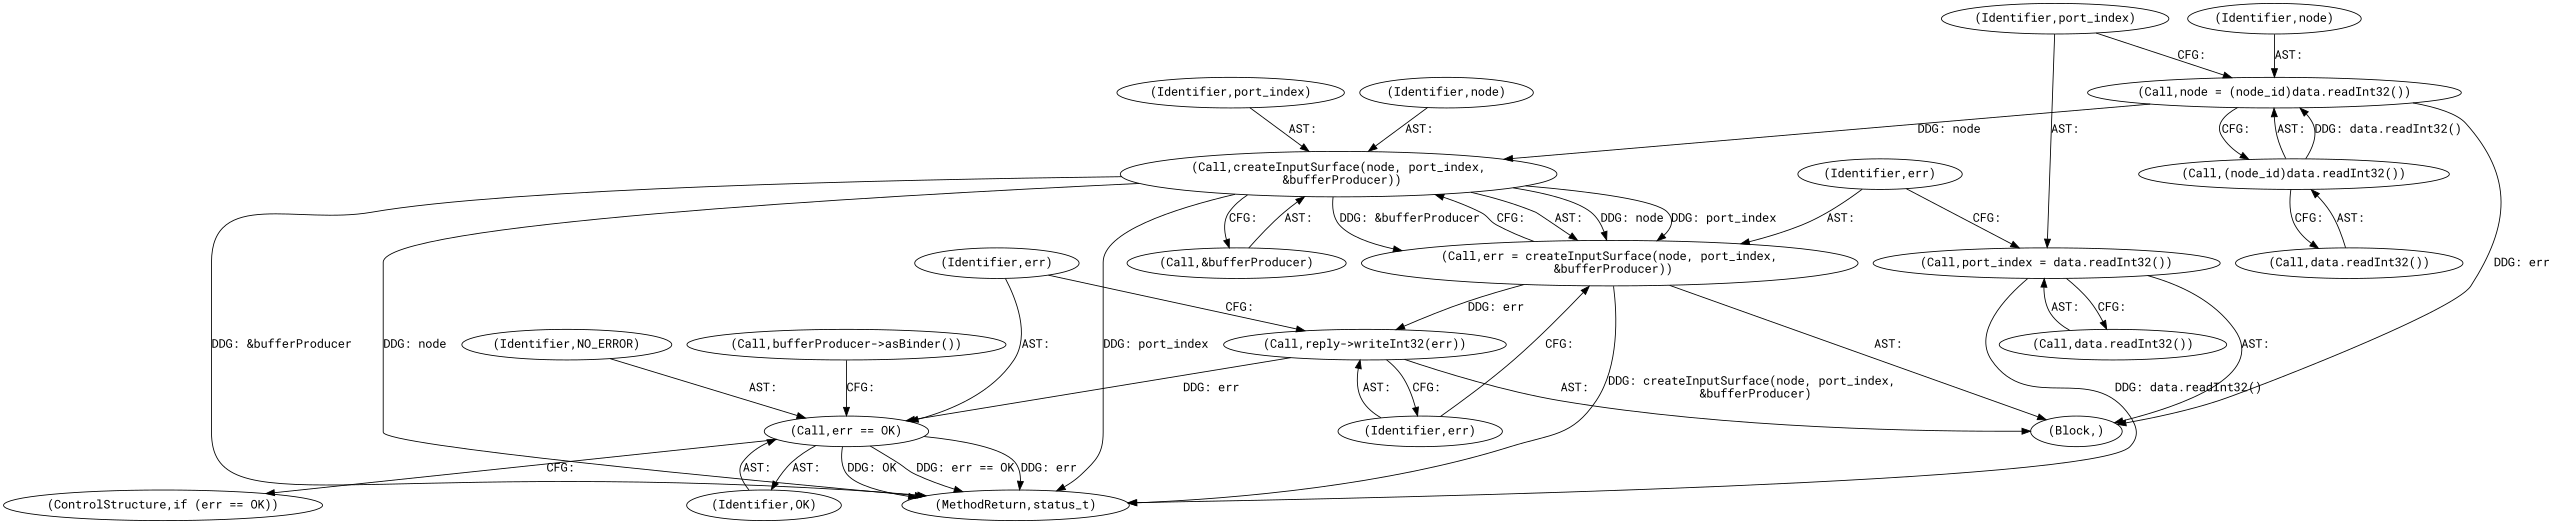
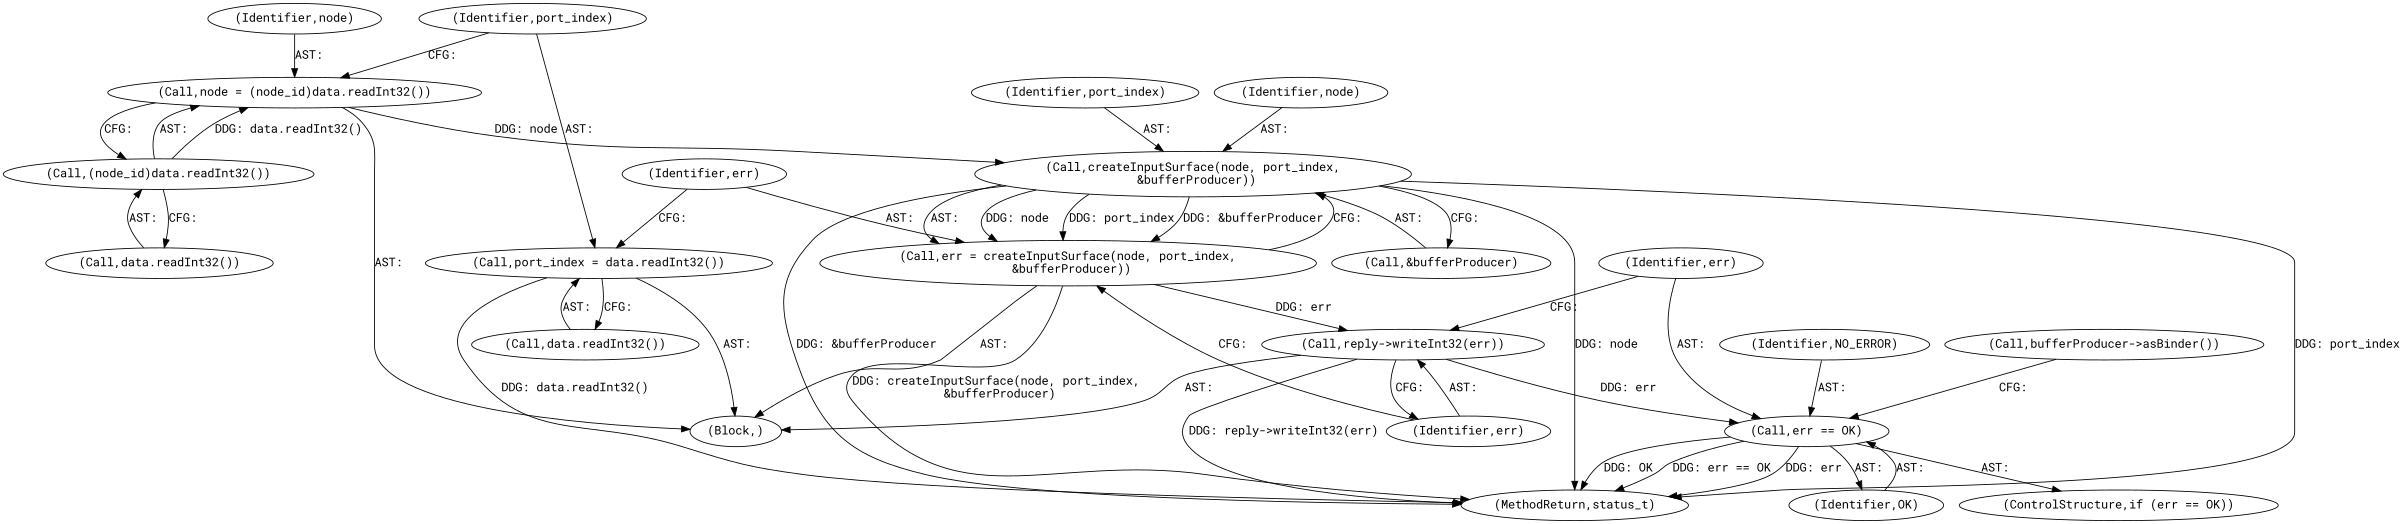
(2522, 263) -> (392, 263)
none -> (1215, 464)
(564, 468) -> (1999, 468)
